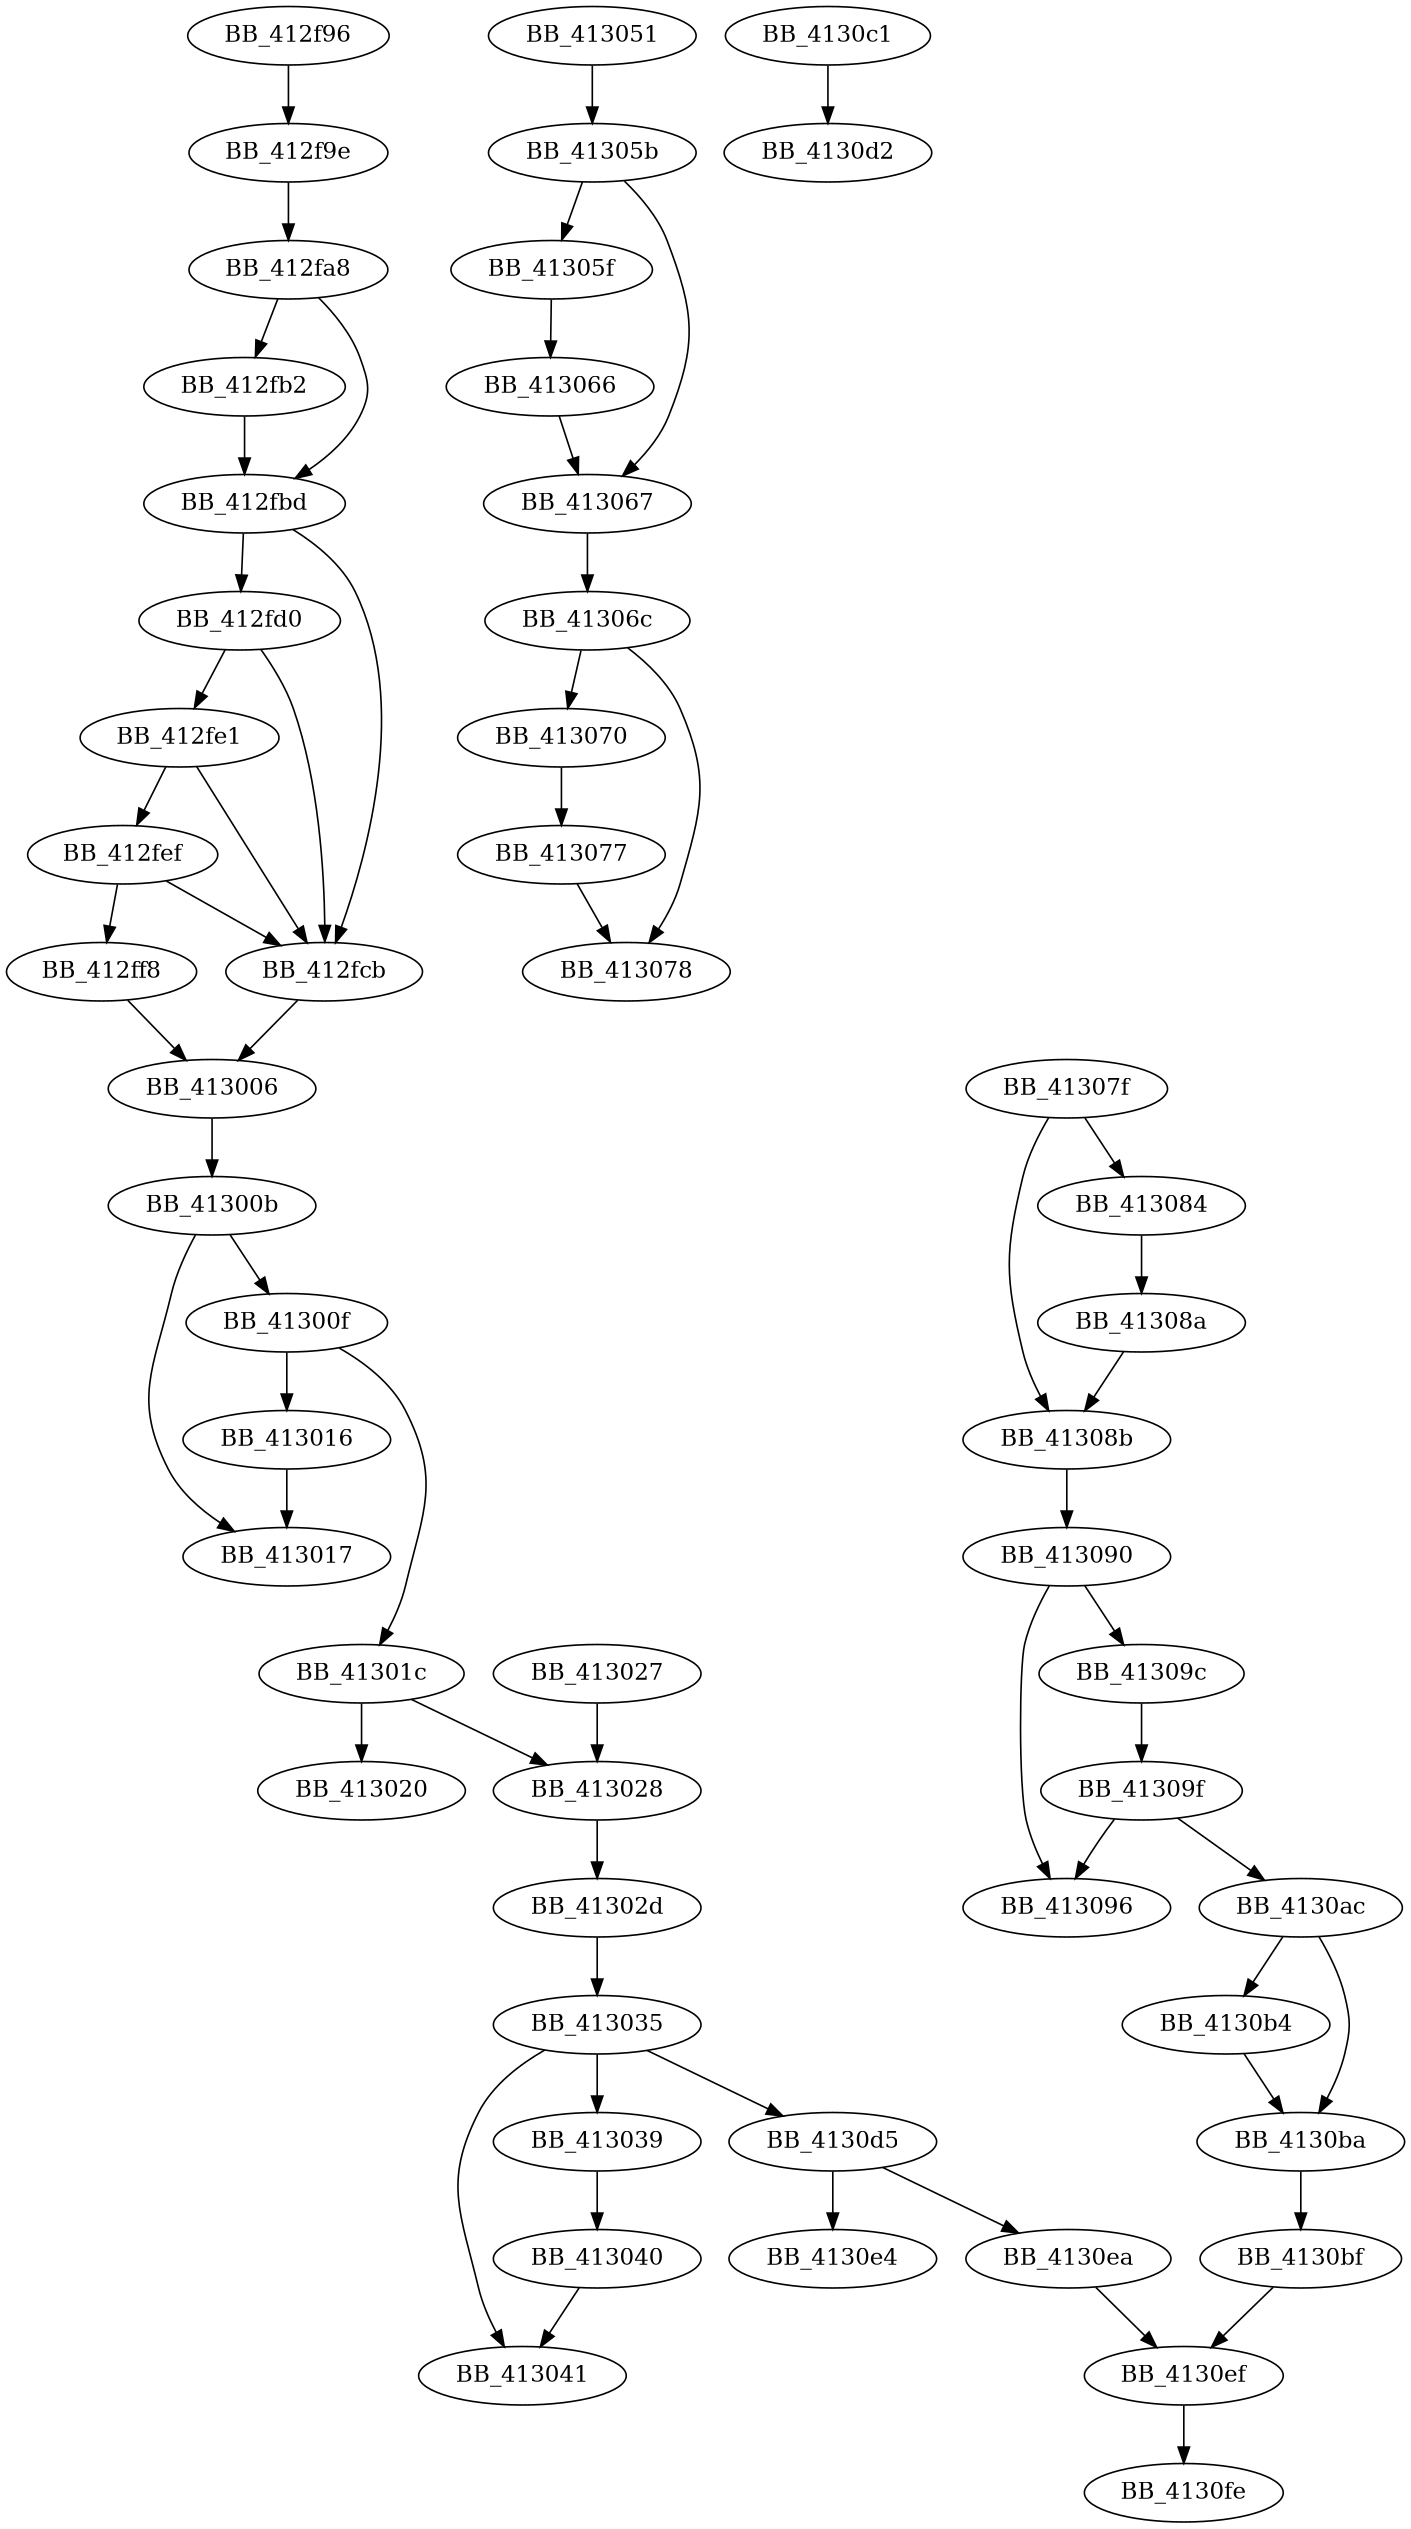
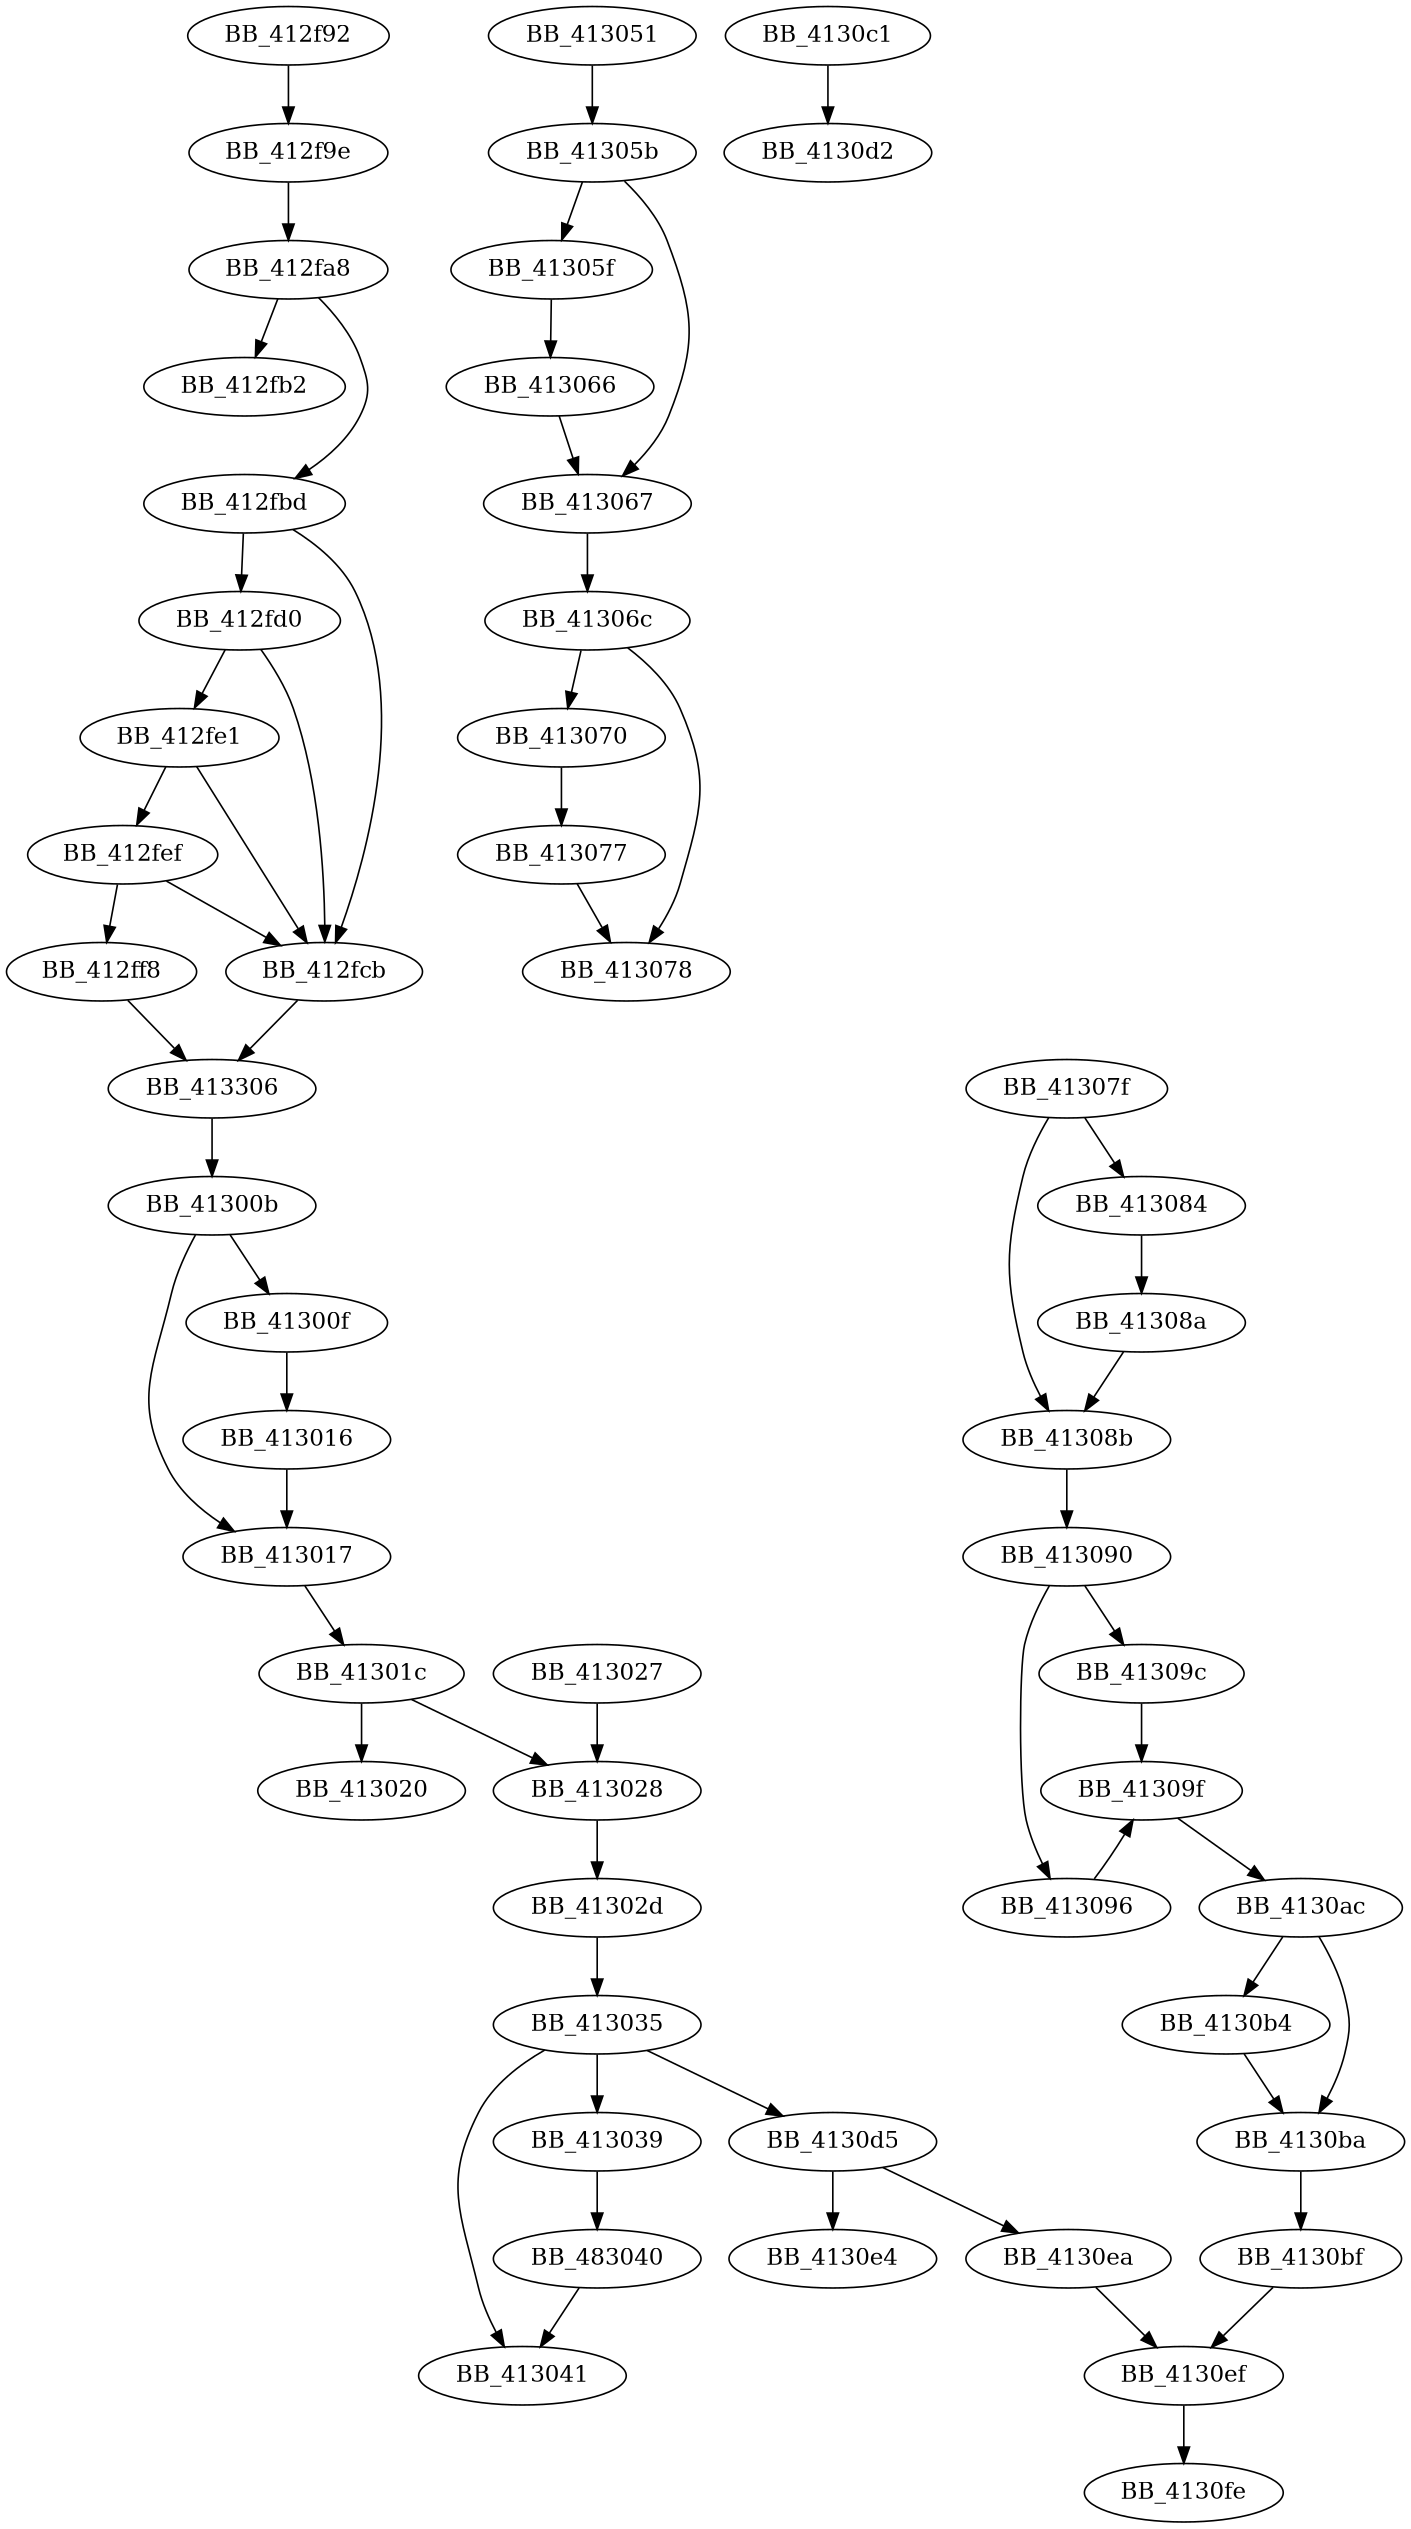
(288, 36) -> (288, 36)
(245, 437) -> none
(212, 1089) -> (212, 1089)
(426, 1475) -> (320, 1609)
(1098, 1841) -> (1110, 1857)
(597, 2259) -> (597, 2259)
